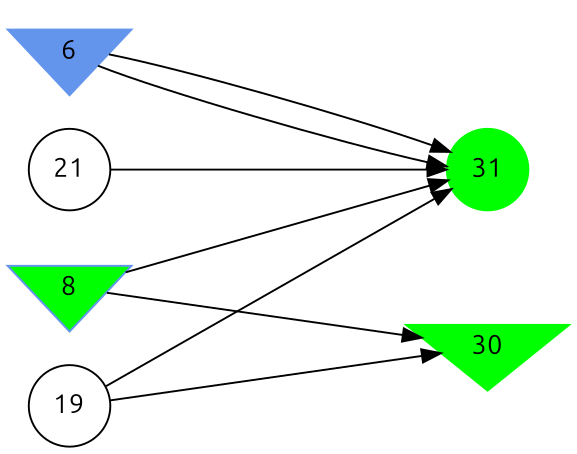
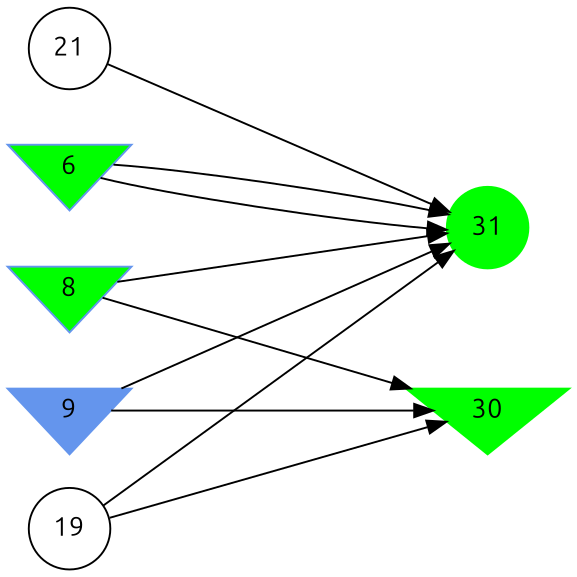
(70, 51) -> (70, 167)
none -> (70, 411)
